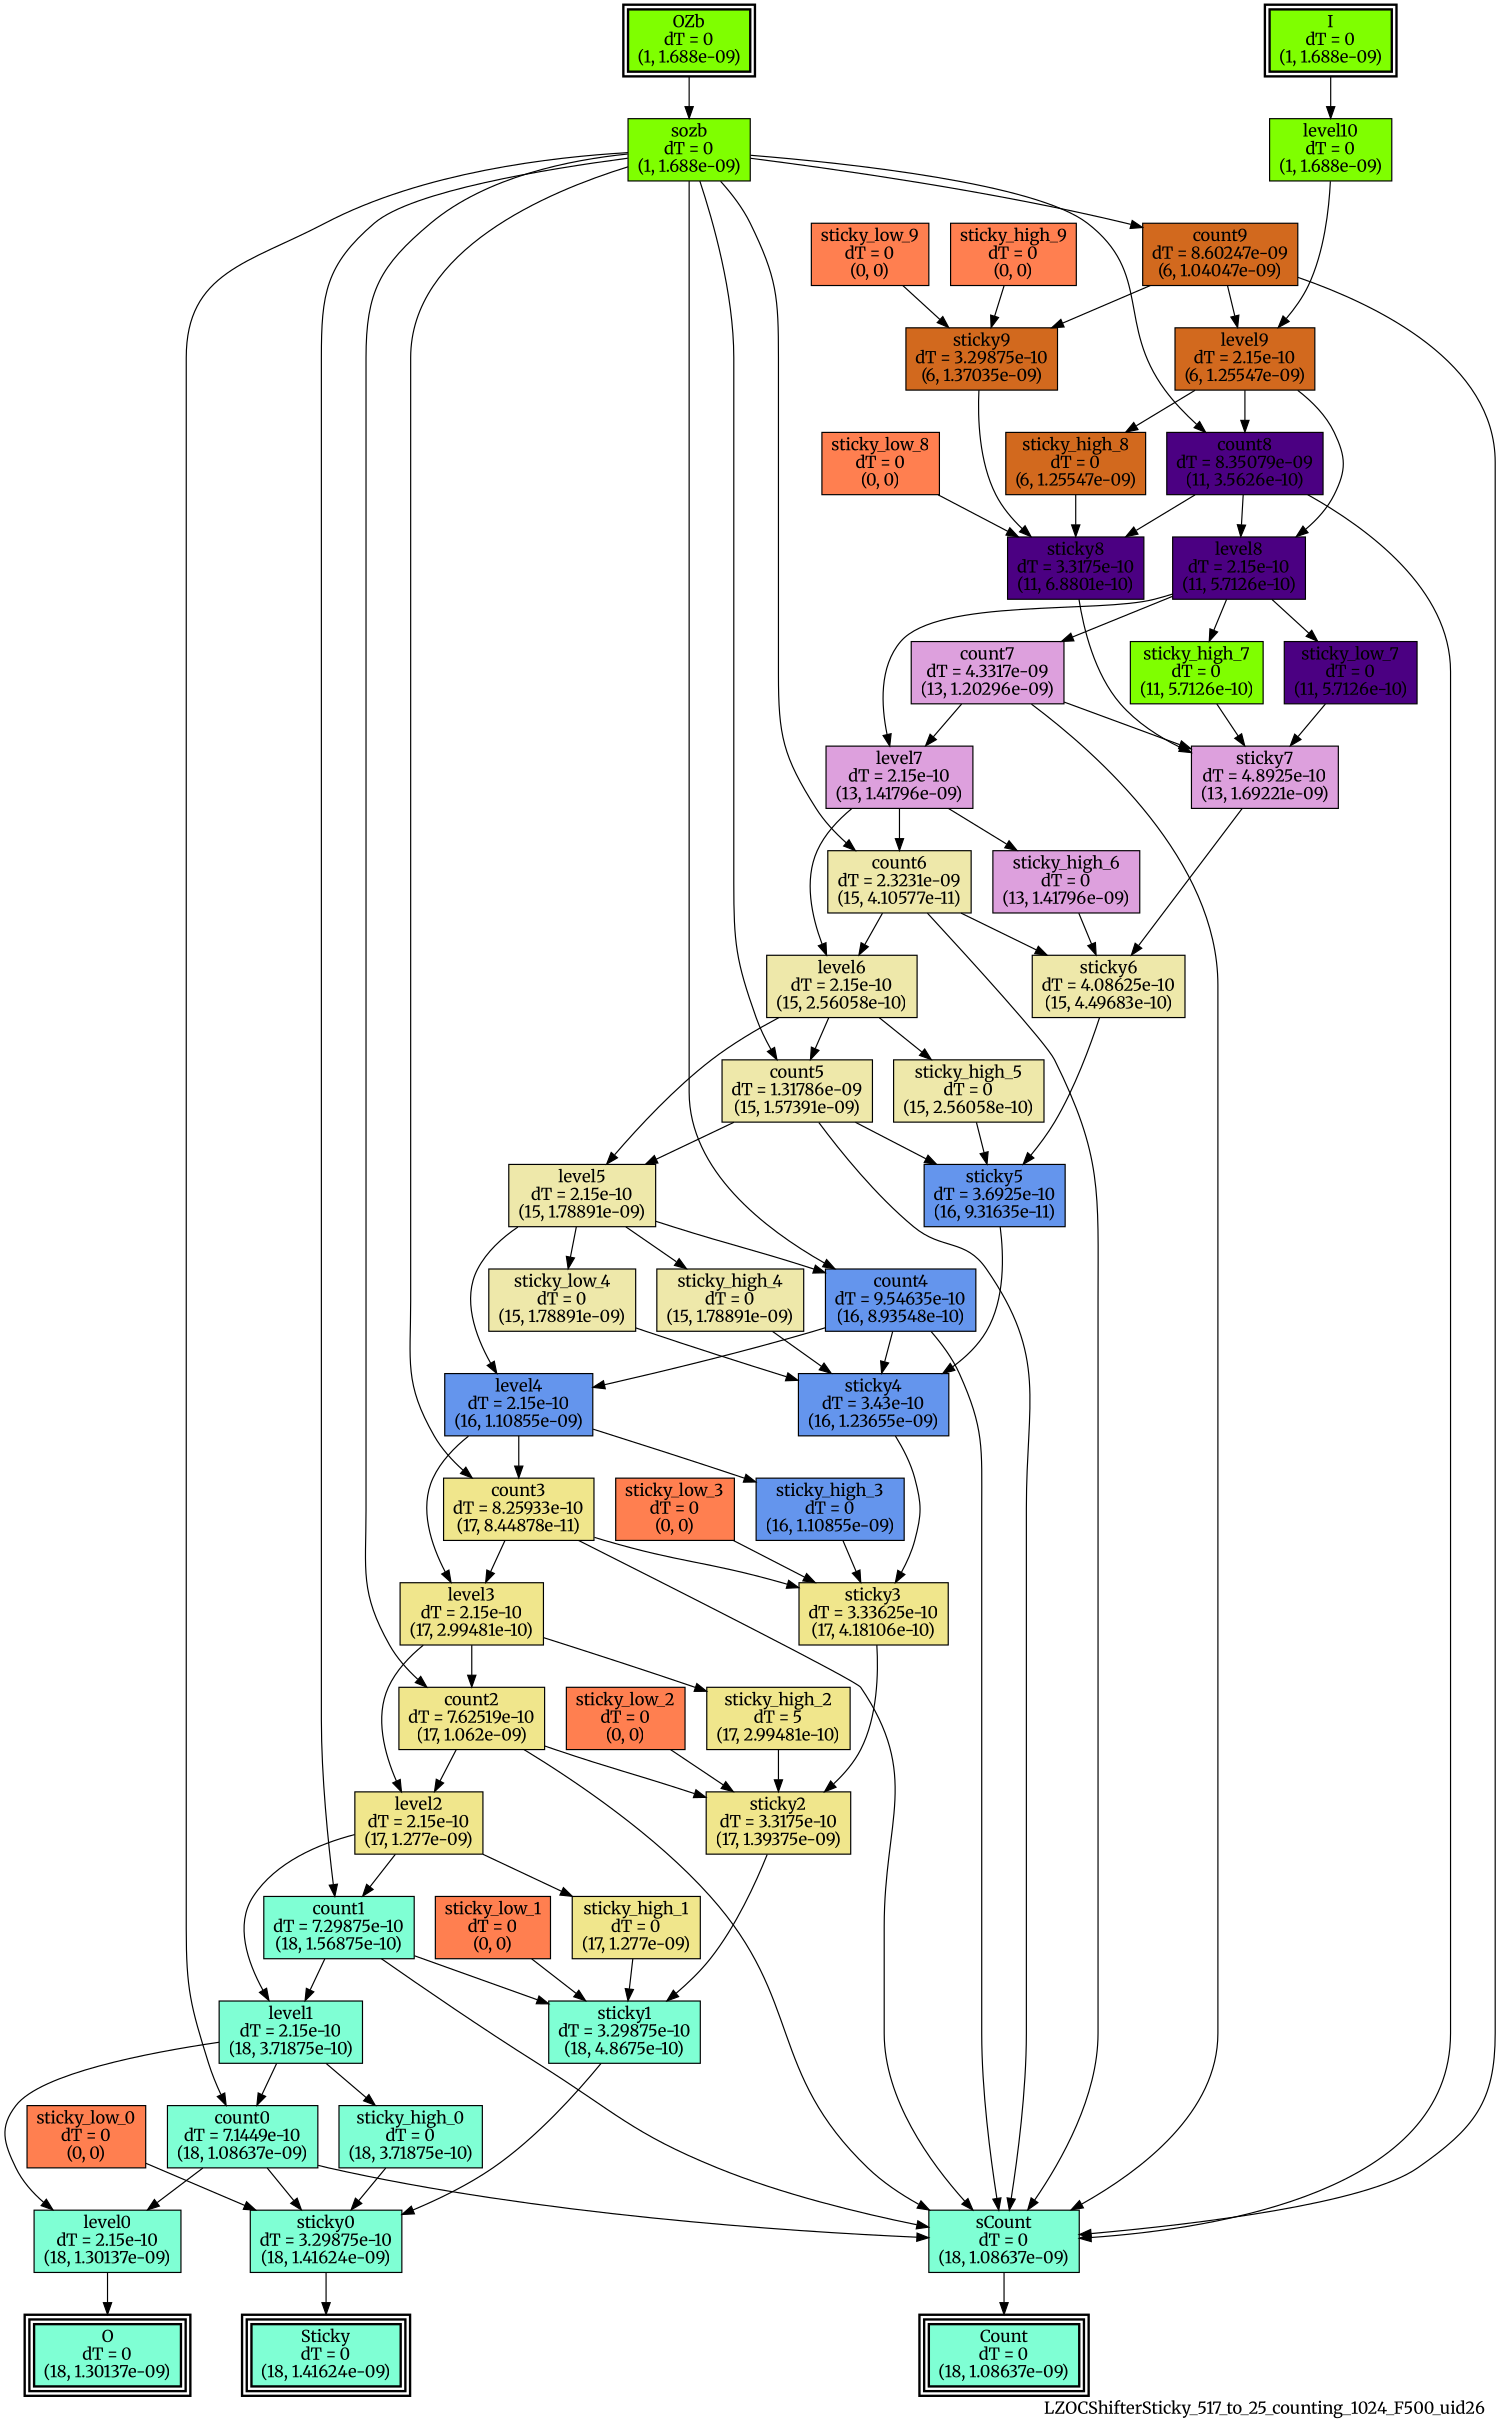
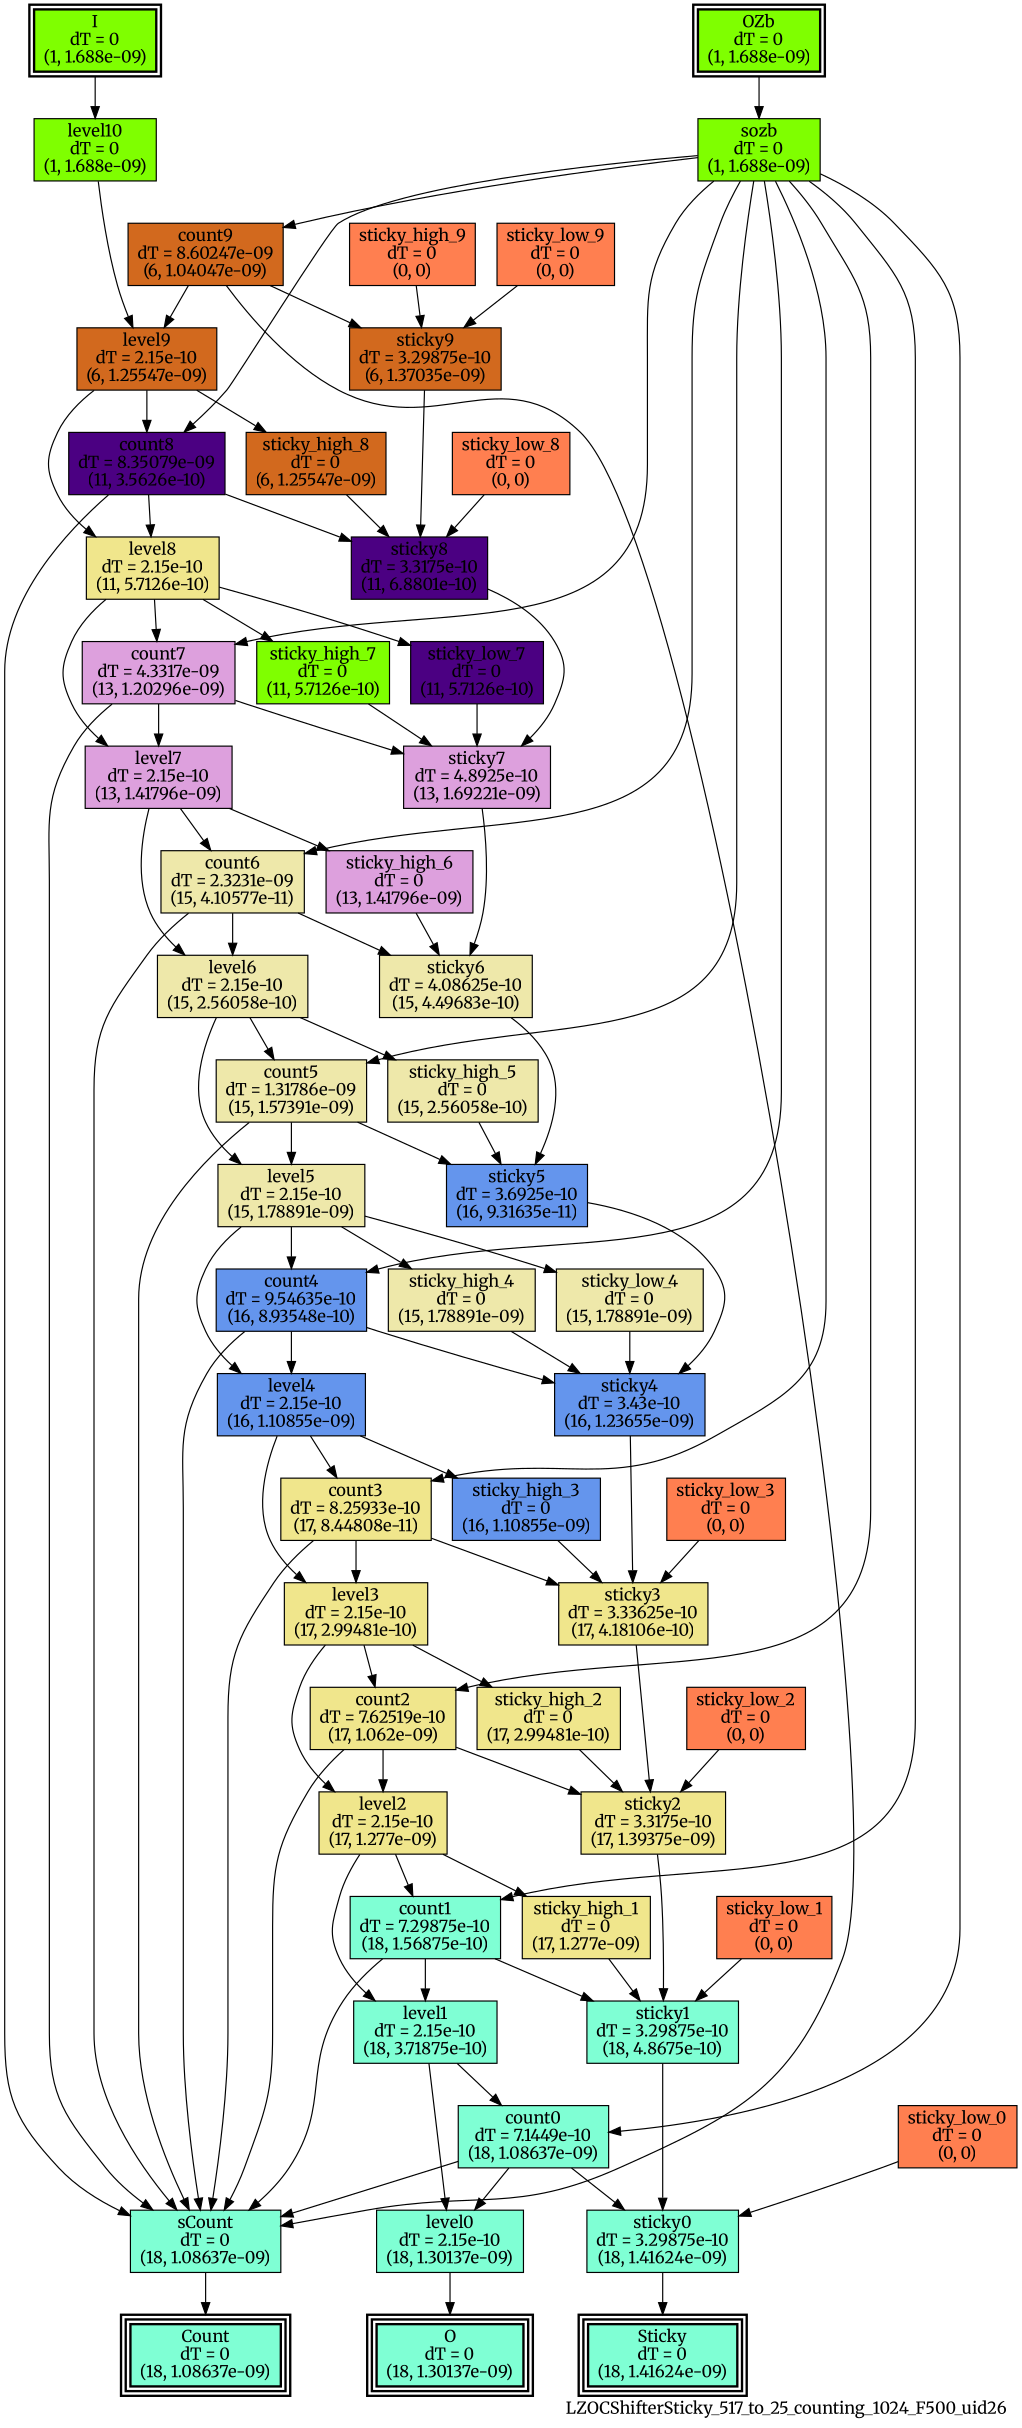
none -> (622, 551)
(1239, 568) -> (153, 568)
(519, 1509) -> (356, 1509)
(778, 1718) -> (549, 1718)
(411, 2137) -> none
